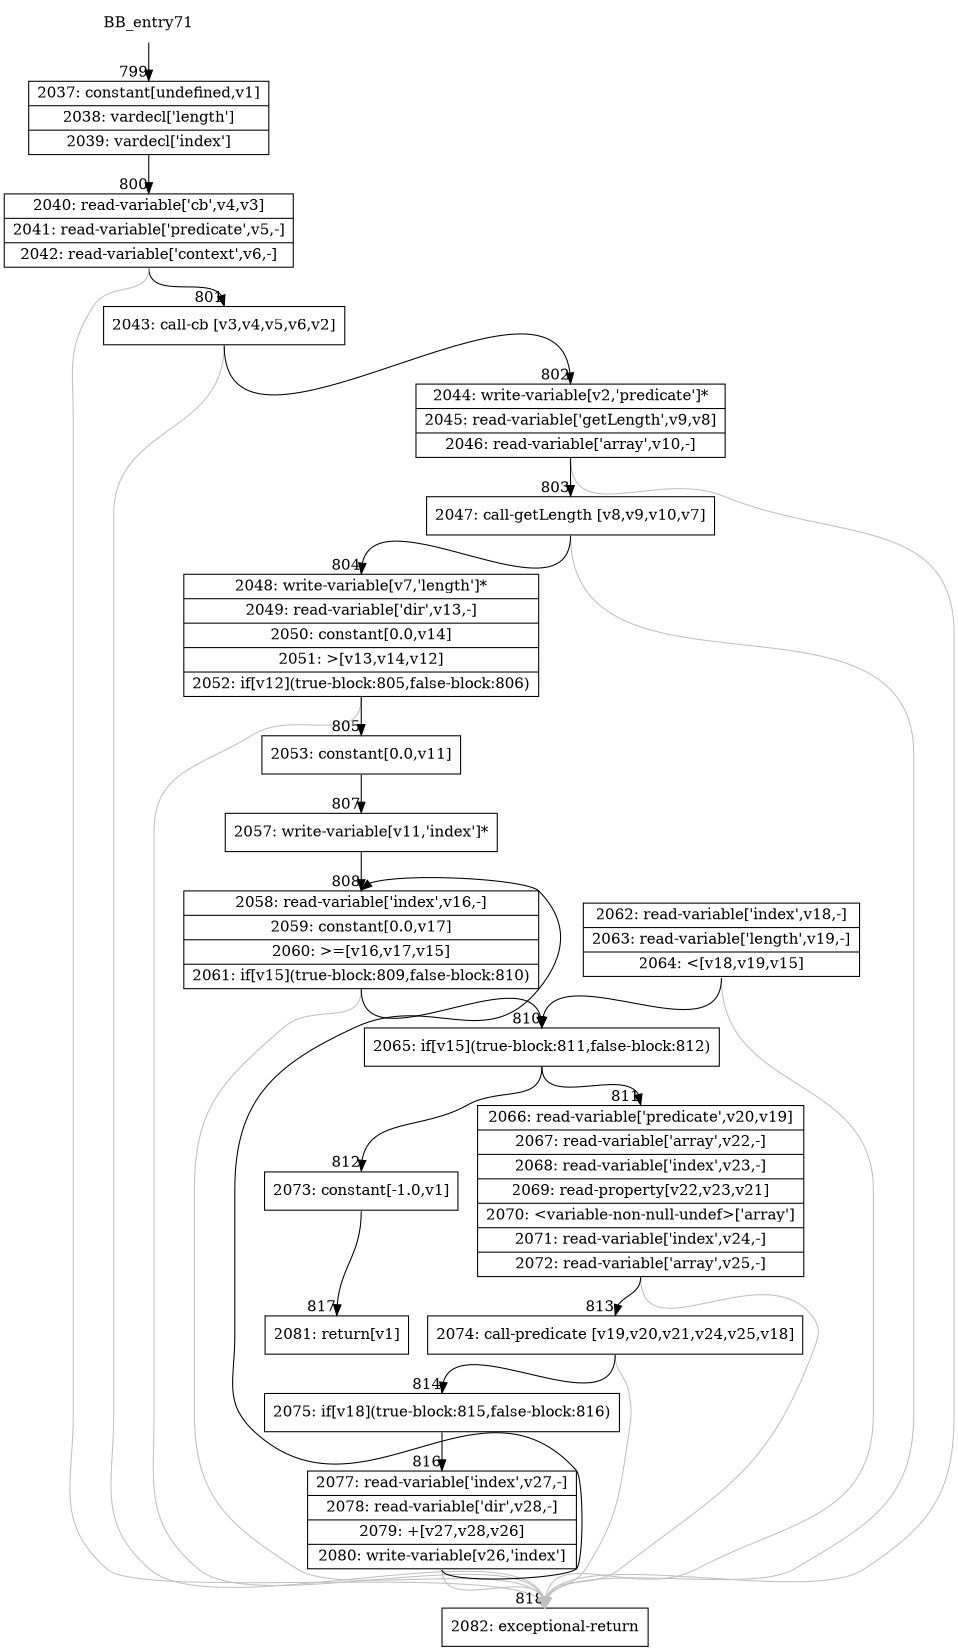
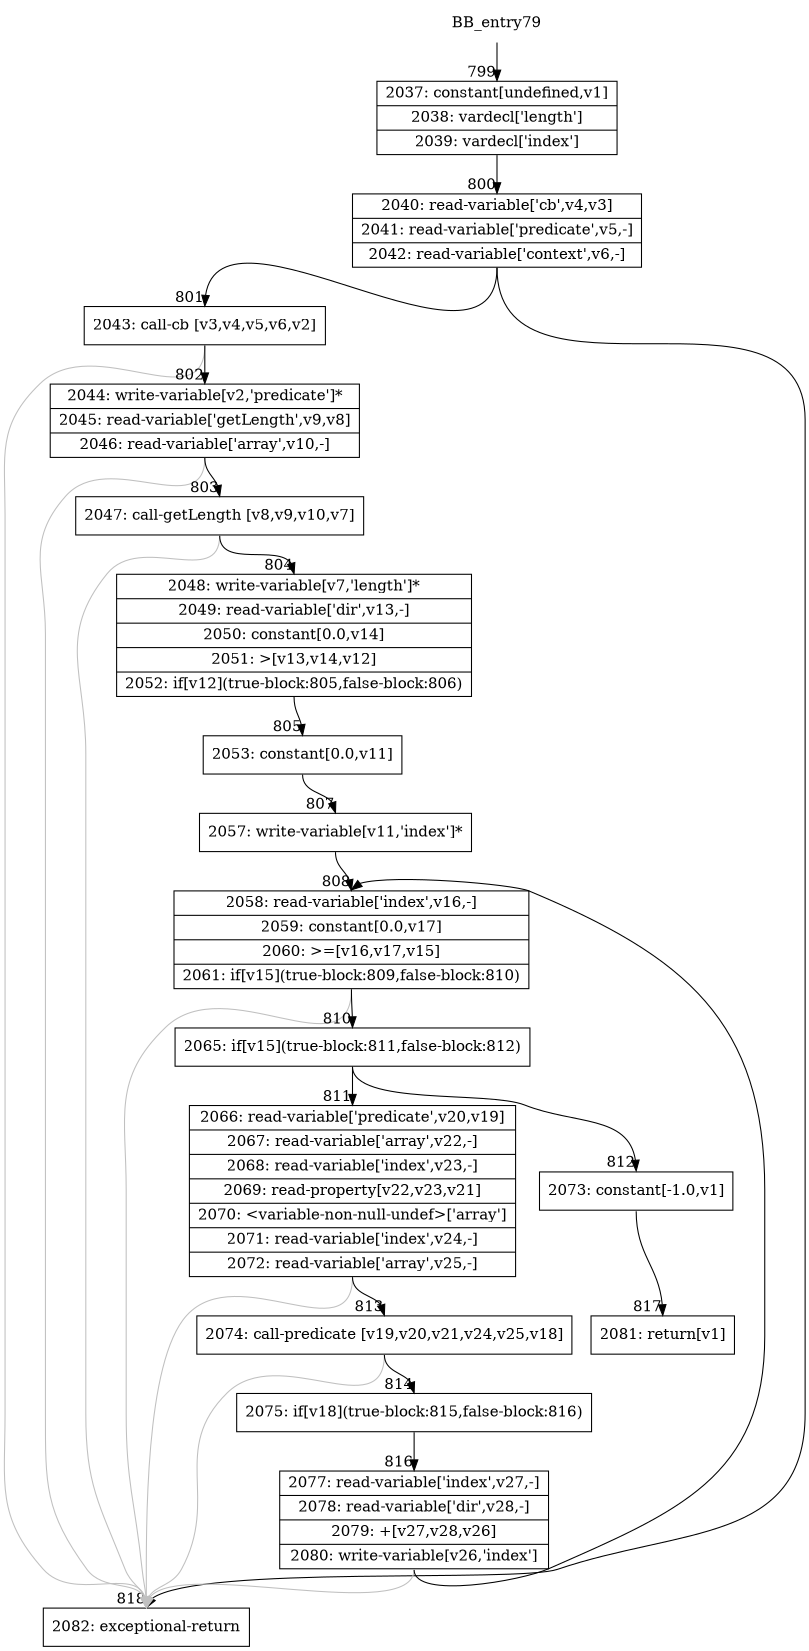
(149, 23) -> (497, 23)
(721, 940) -> none
(73, 1123) -> (805, 1087)
(154, 1247) -> none
